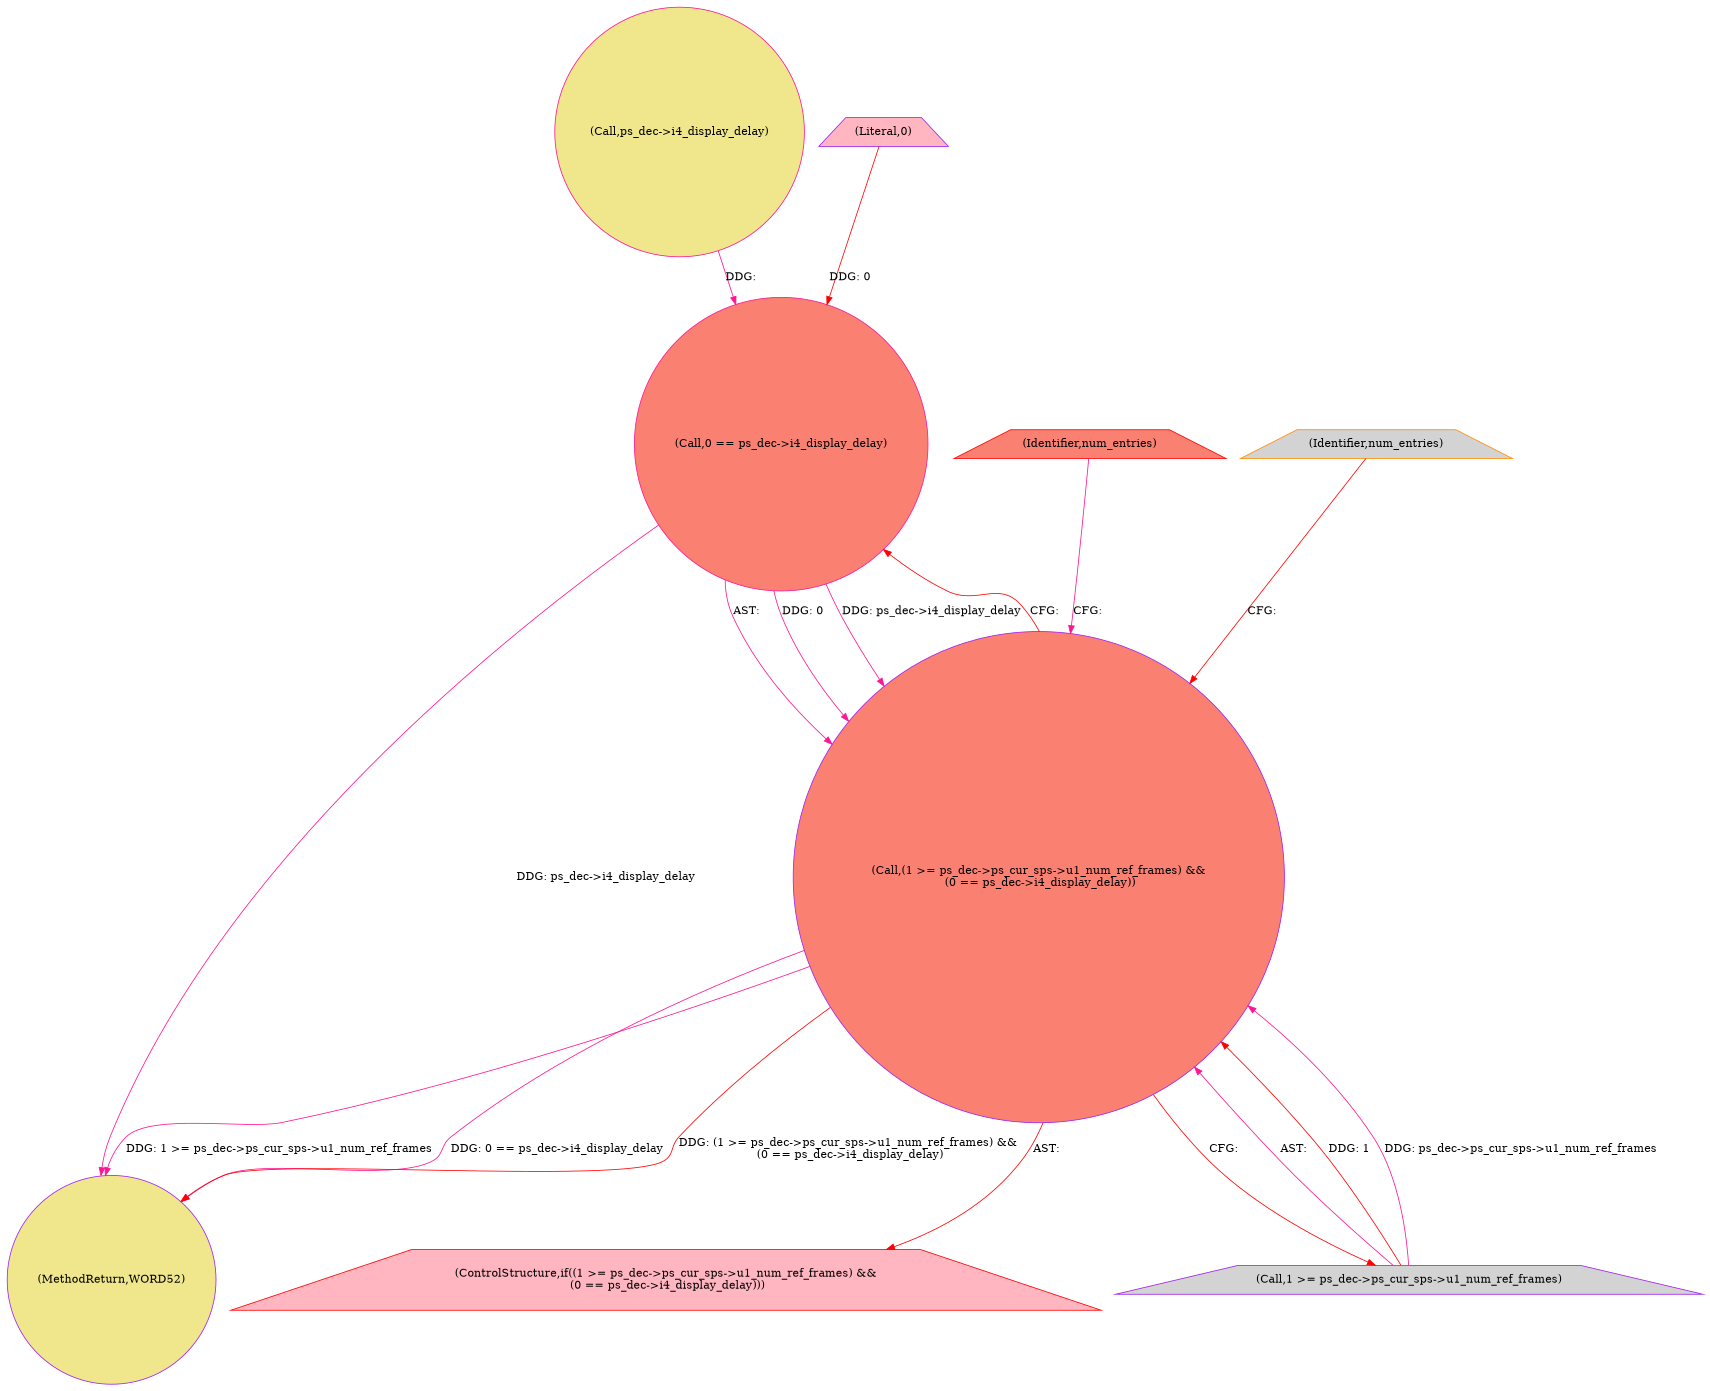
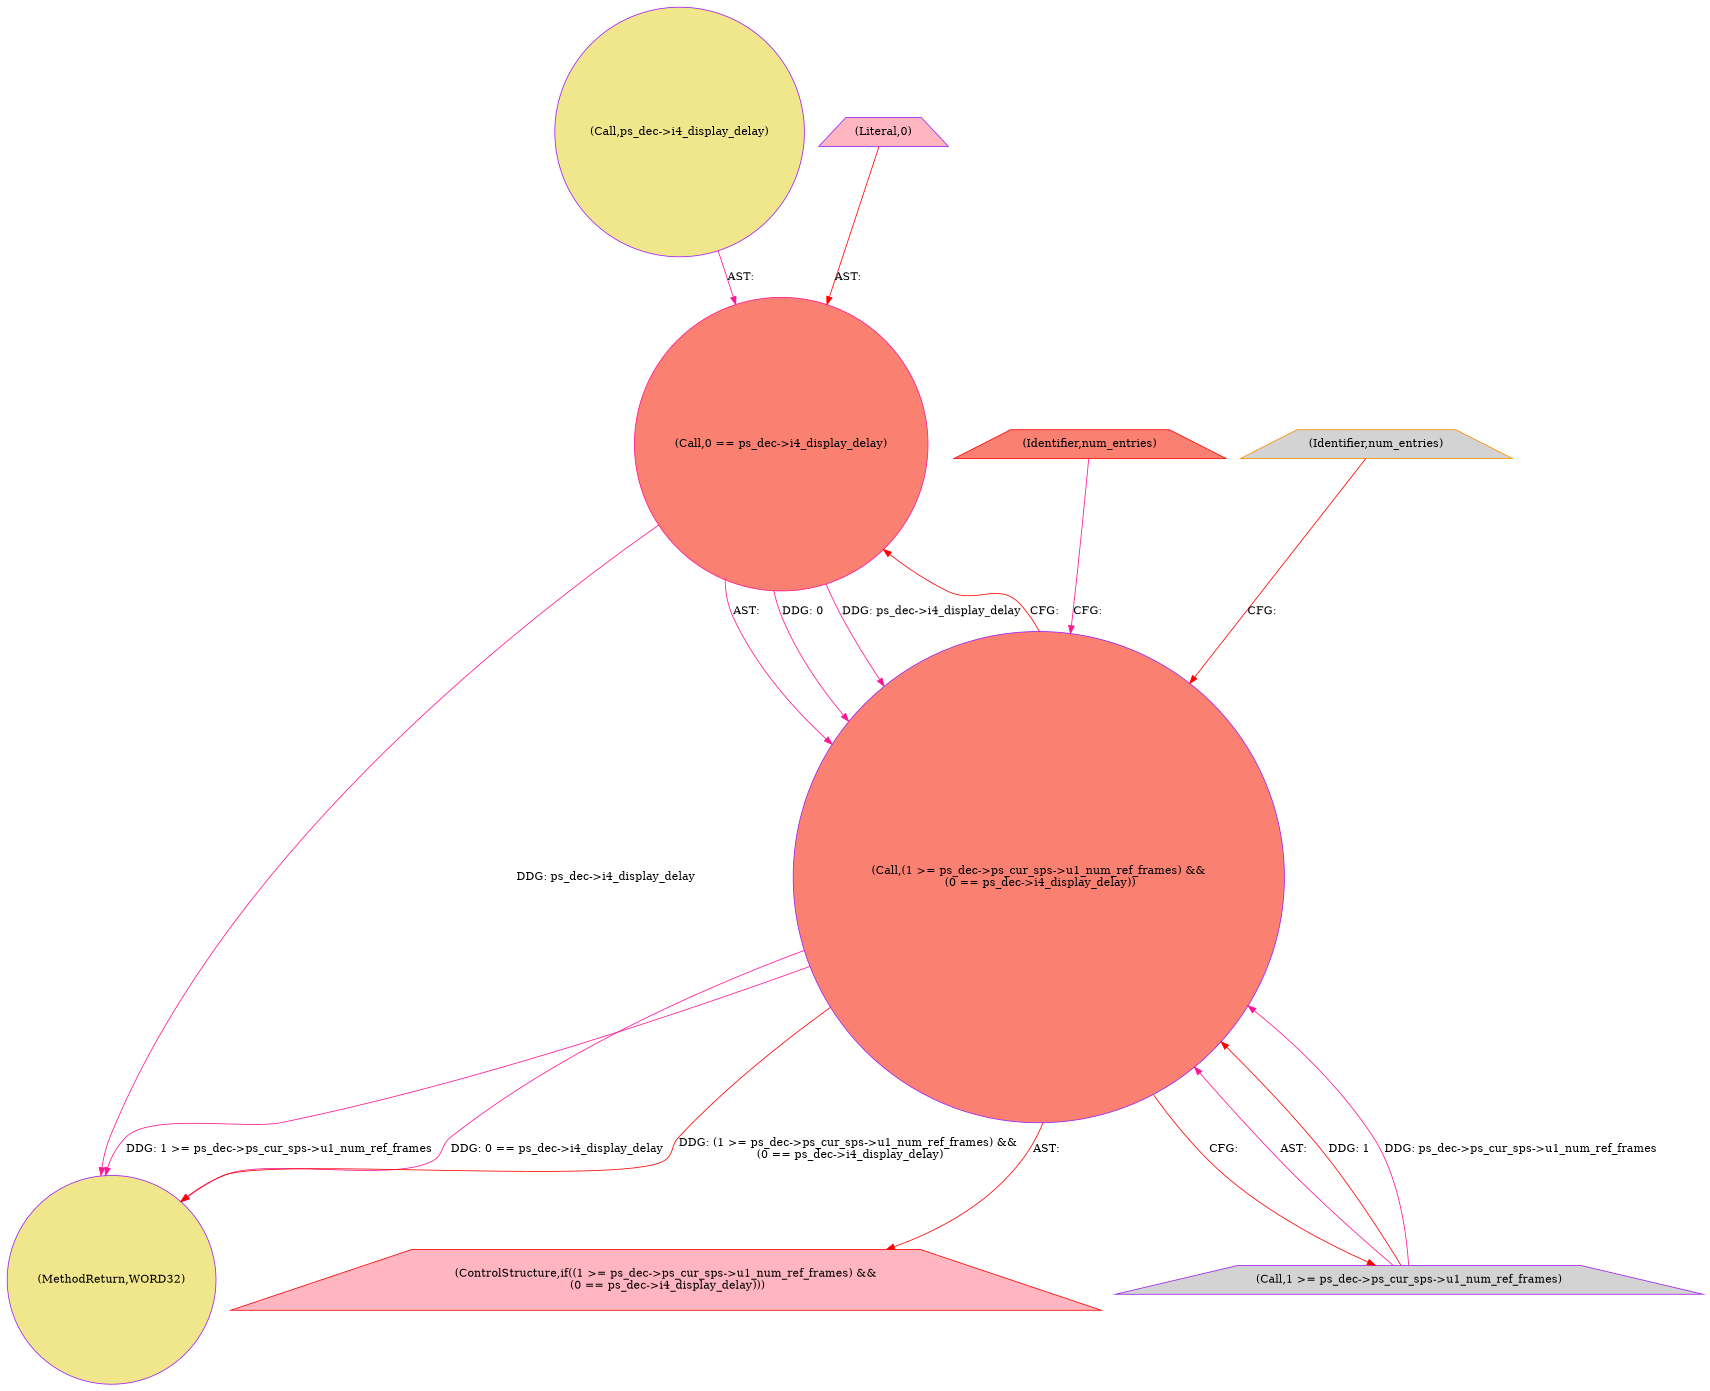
(680, 132) -> (680, 132)
(743, 277) -> (743, 277)
(850, 277) -> (850, 277)
(112, 1280) -> (112, 1280)
